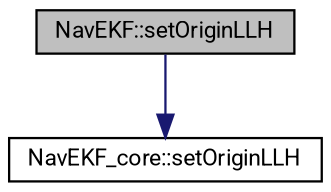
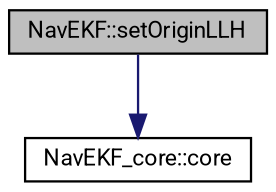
(165, 160) -> (138, 160)
